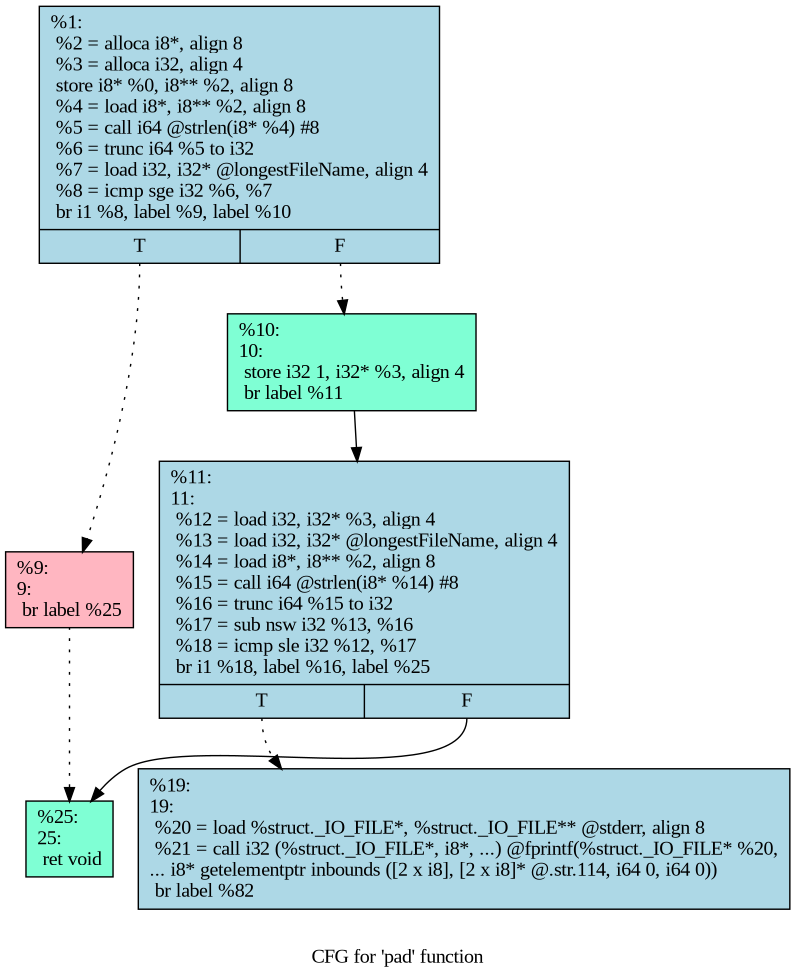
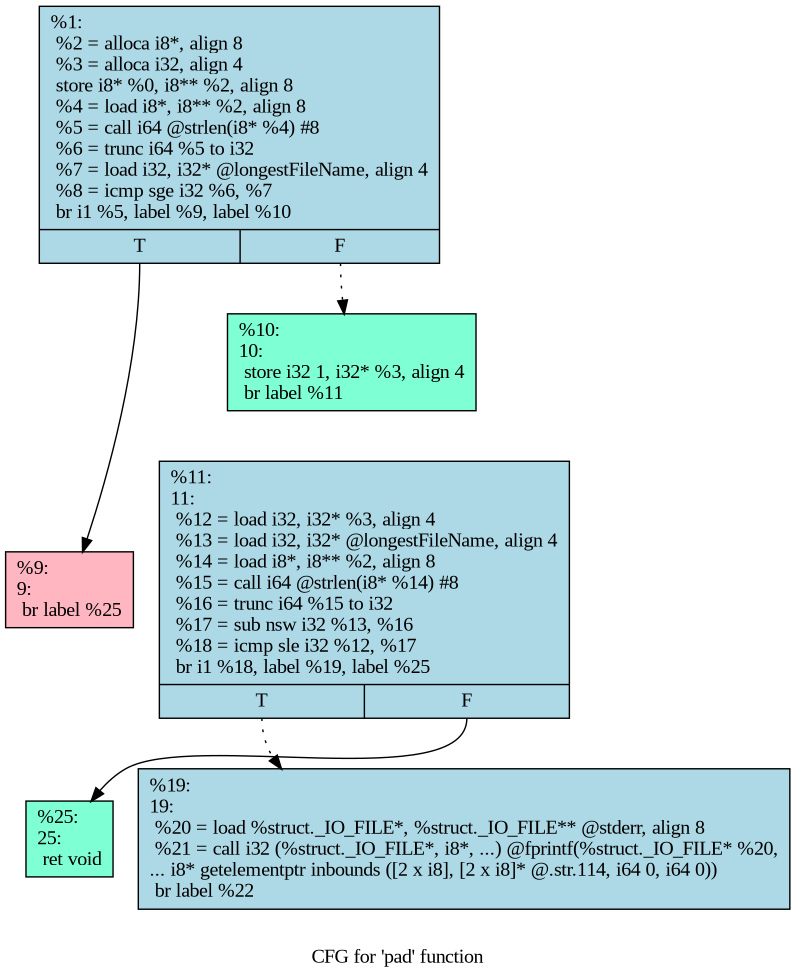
(171, 212) -> (171, 212)
(124, 403) -> (124, 403)
(355, 429) -> none
(300, 667) -> (300, 667)
(70, 707) -> none
(202, 891) -> (202, 891)
